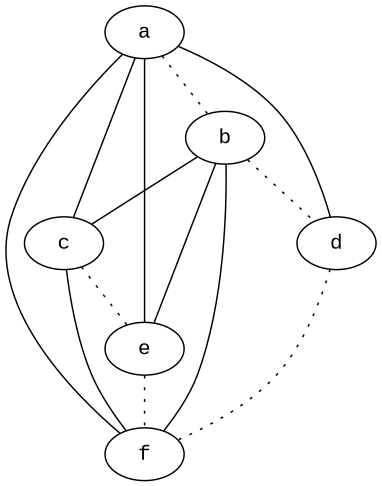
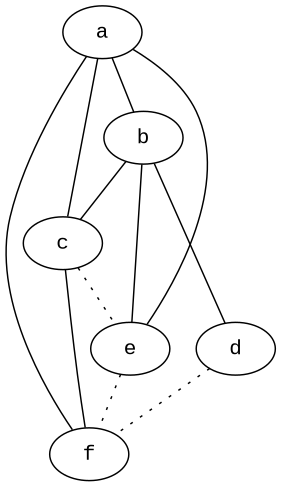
(185, 85) -> (123, 85)
(278, 111) -> none
(281, 191) -> (184, 231)
(216, 303) -> none
